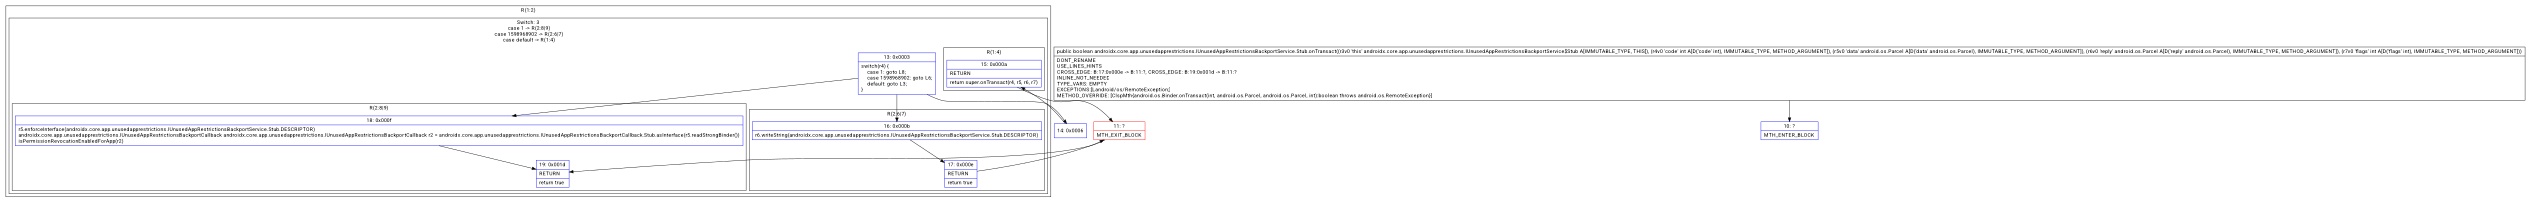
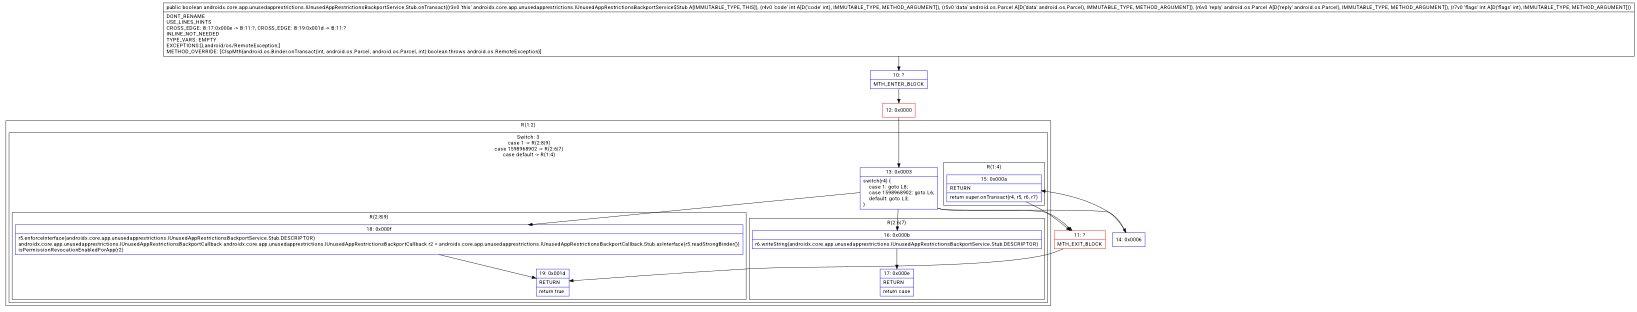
none -> (899, 110)
(1040, 160) -> (1006, 210)
(960, 183) -> (897, 291)
